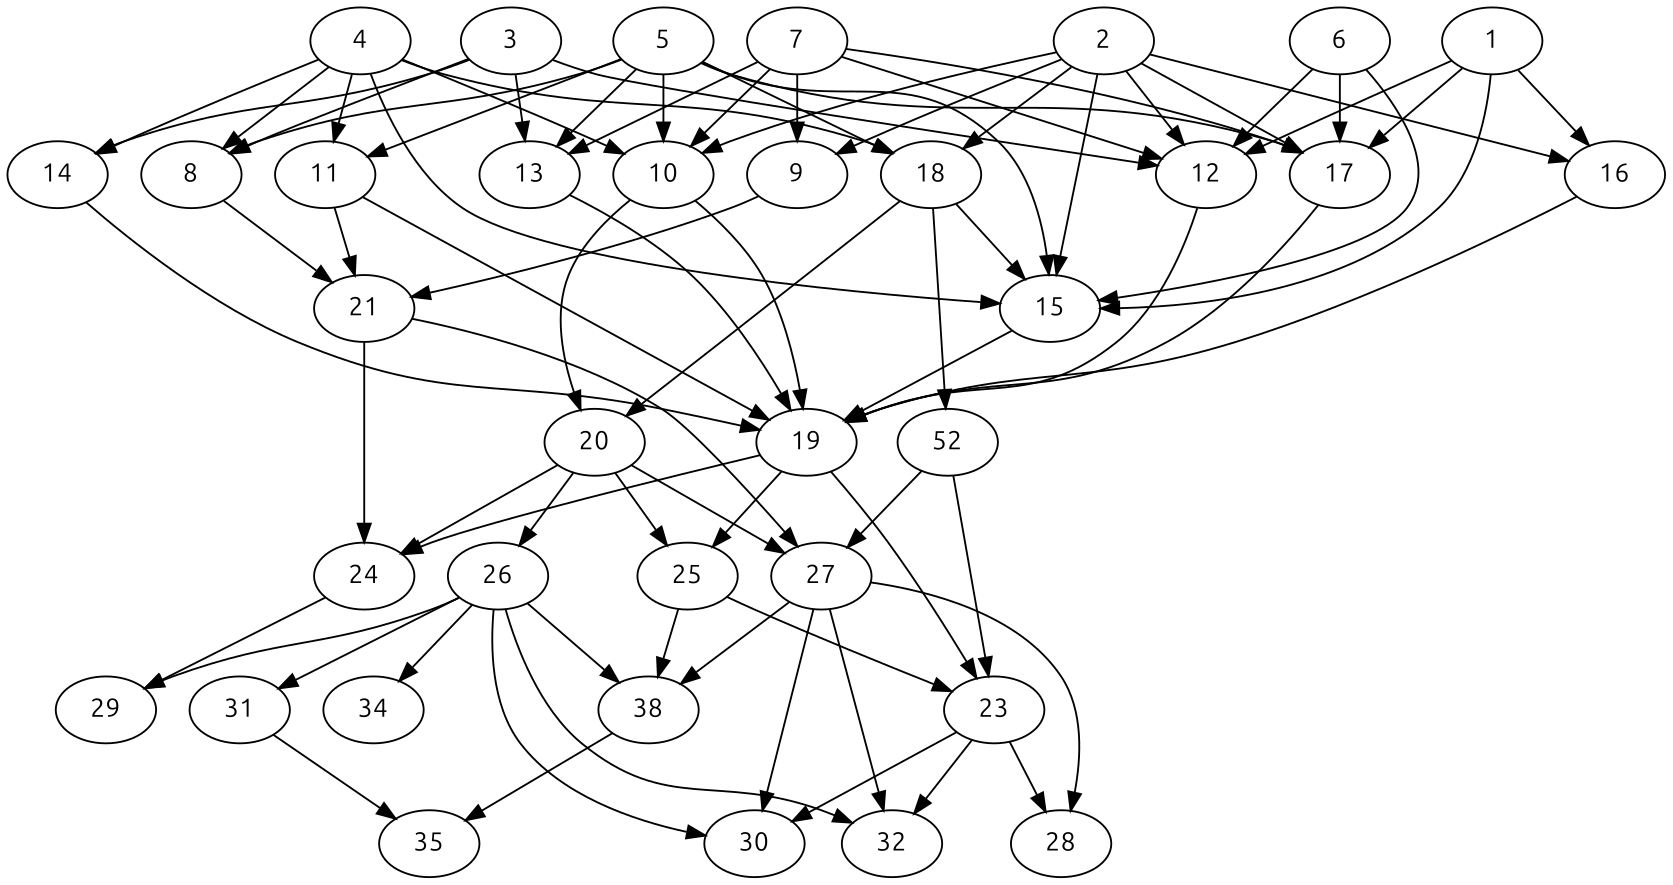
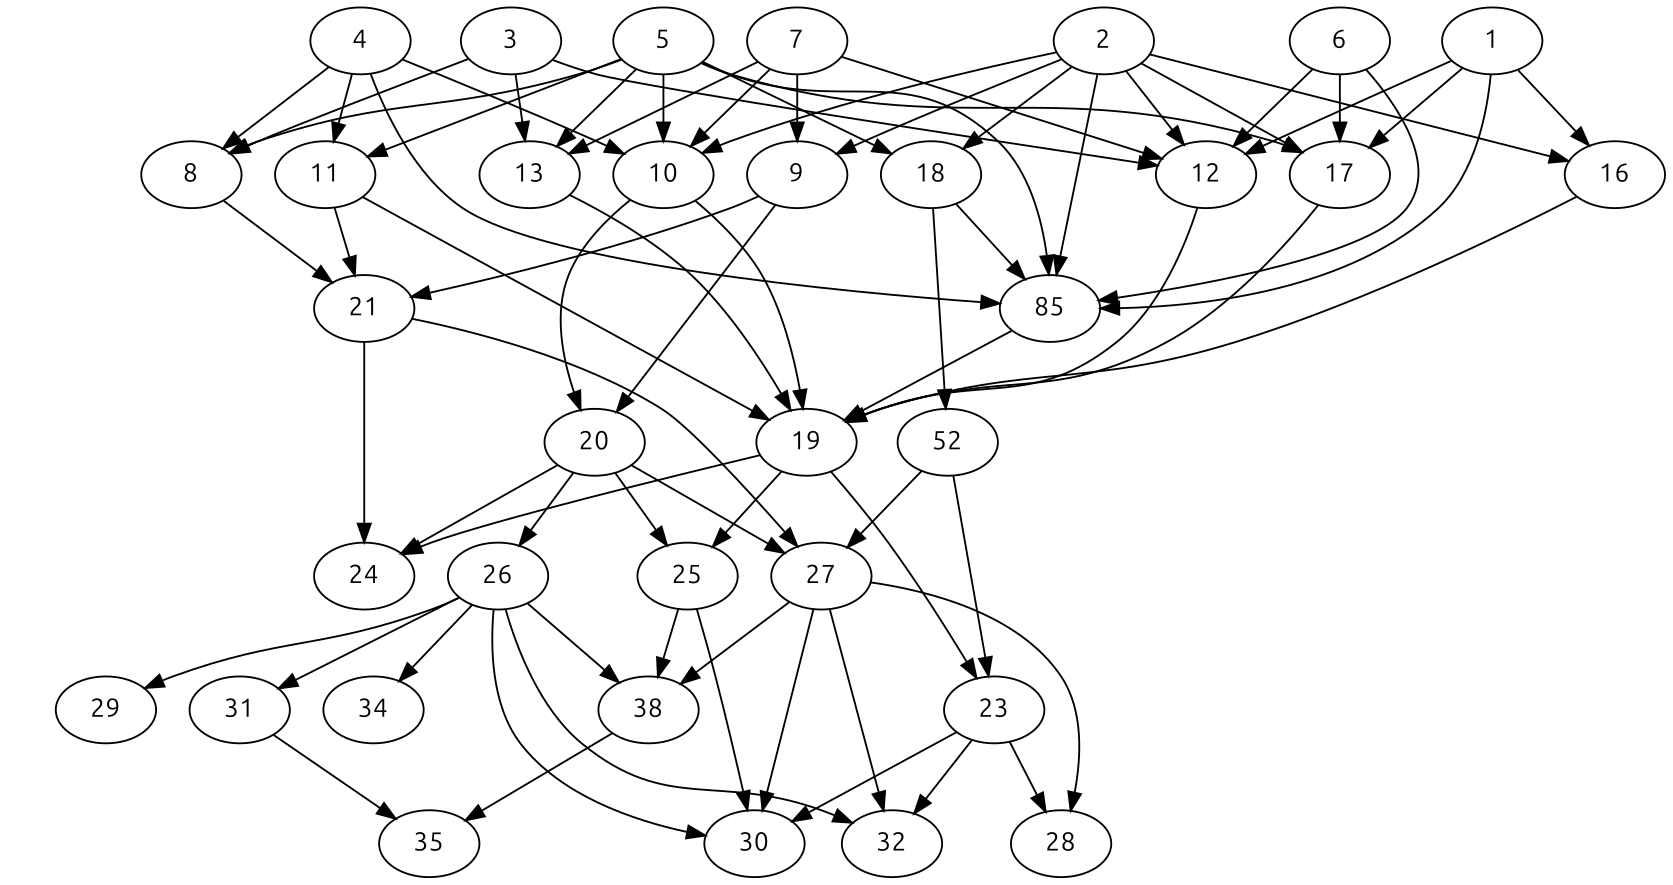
(1067, 87) -> none
(638, 104) -> none
(58, 175) -> none
(764, 308) -> (698, 306)
(1050, 308) -> (1050, 308)
(244, 639) -> none
(825, 640) -> (721, 700)
